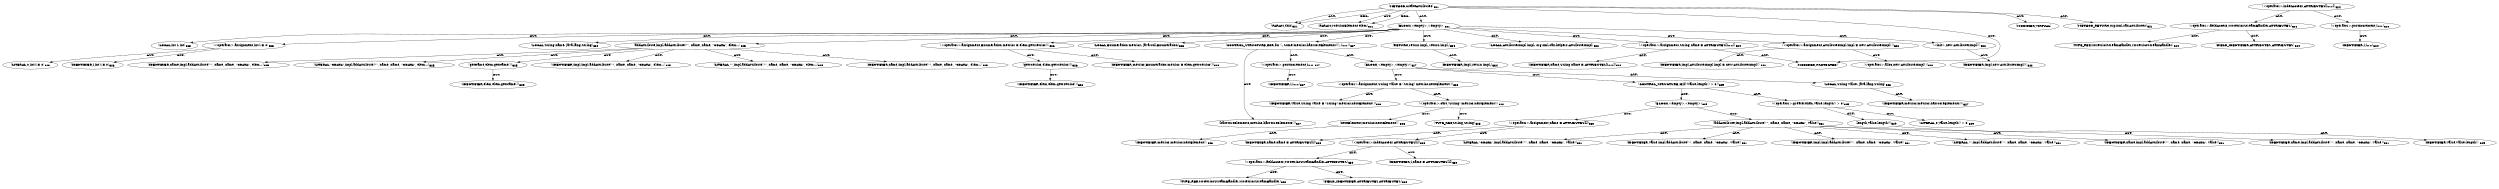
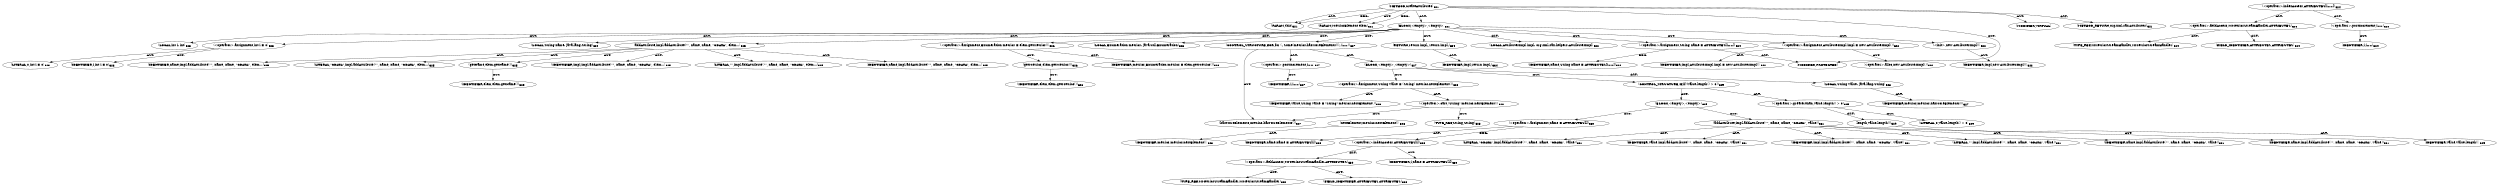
(1644, 55) -> (1644, 55)
(1418, 114) -> (1362, 114)
(1484, 133) -> (1484, 133)
